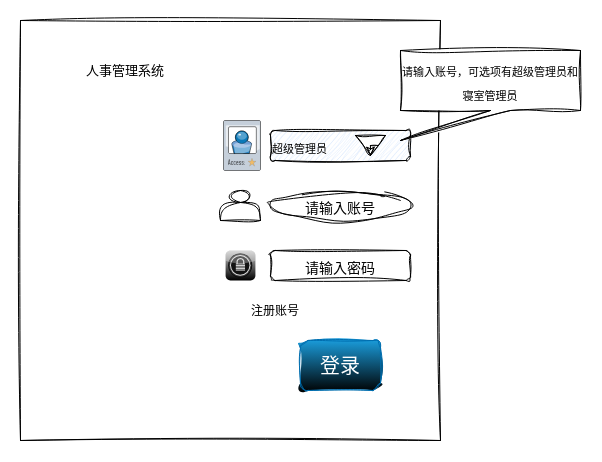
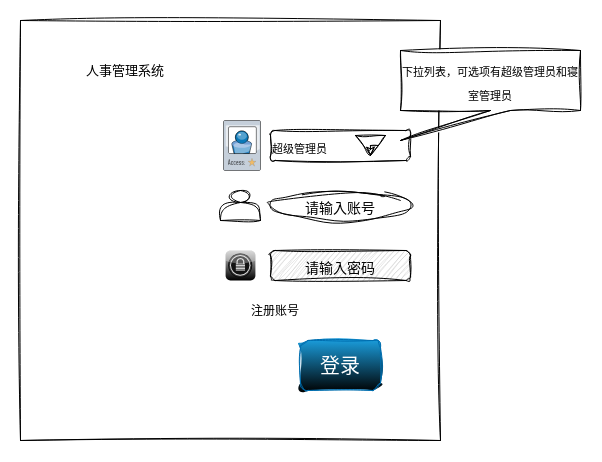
(491, 81) -> (491, 81)
(341, 146) -> (341, 146)
(341, 266) -> (341, 266)
